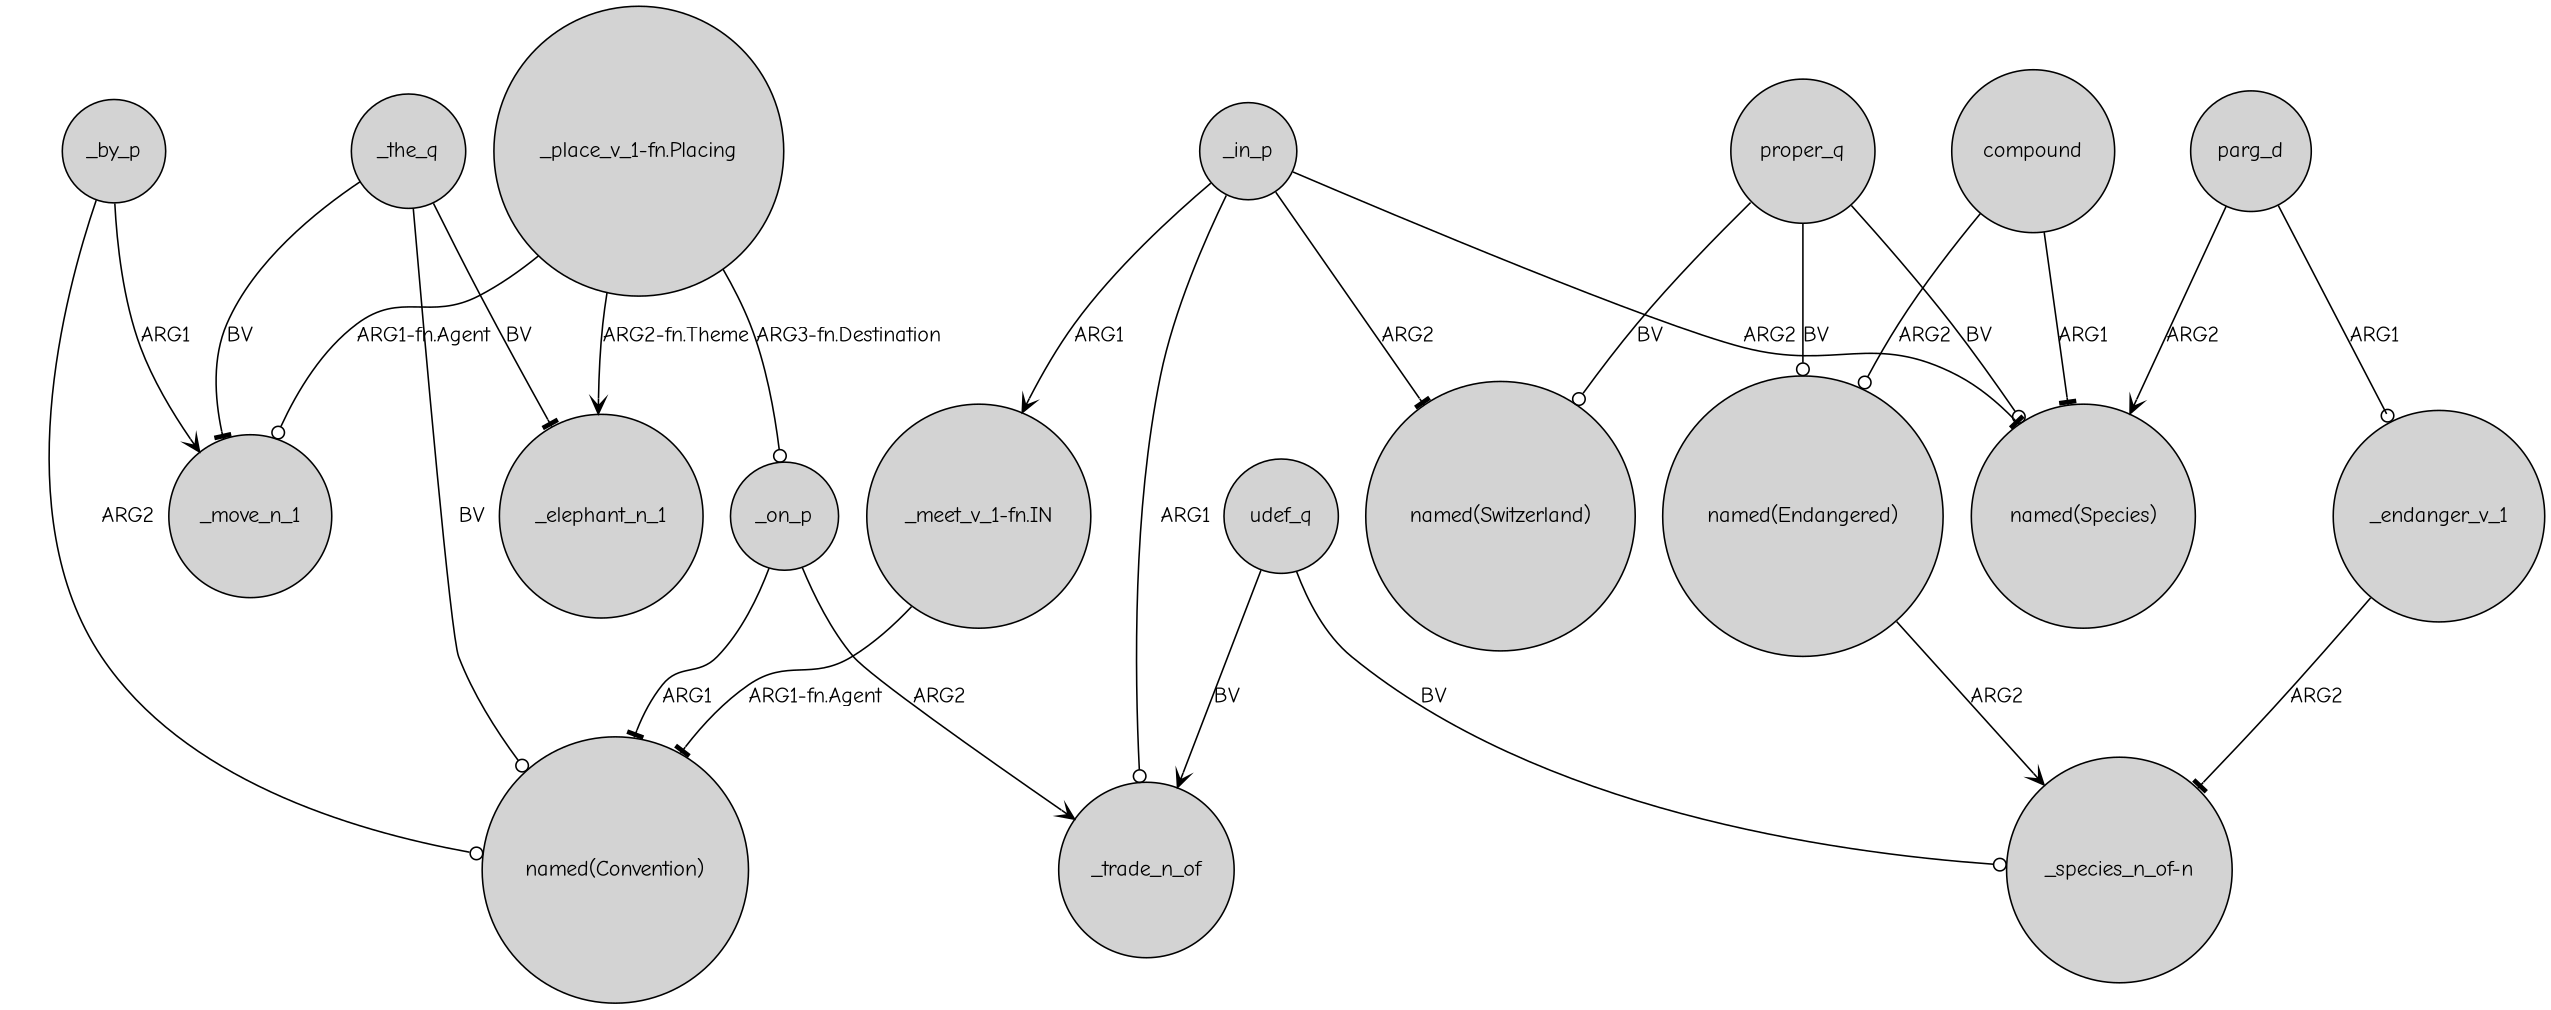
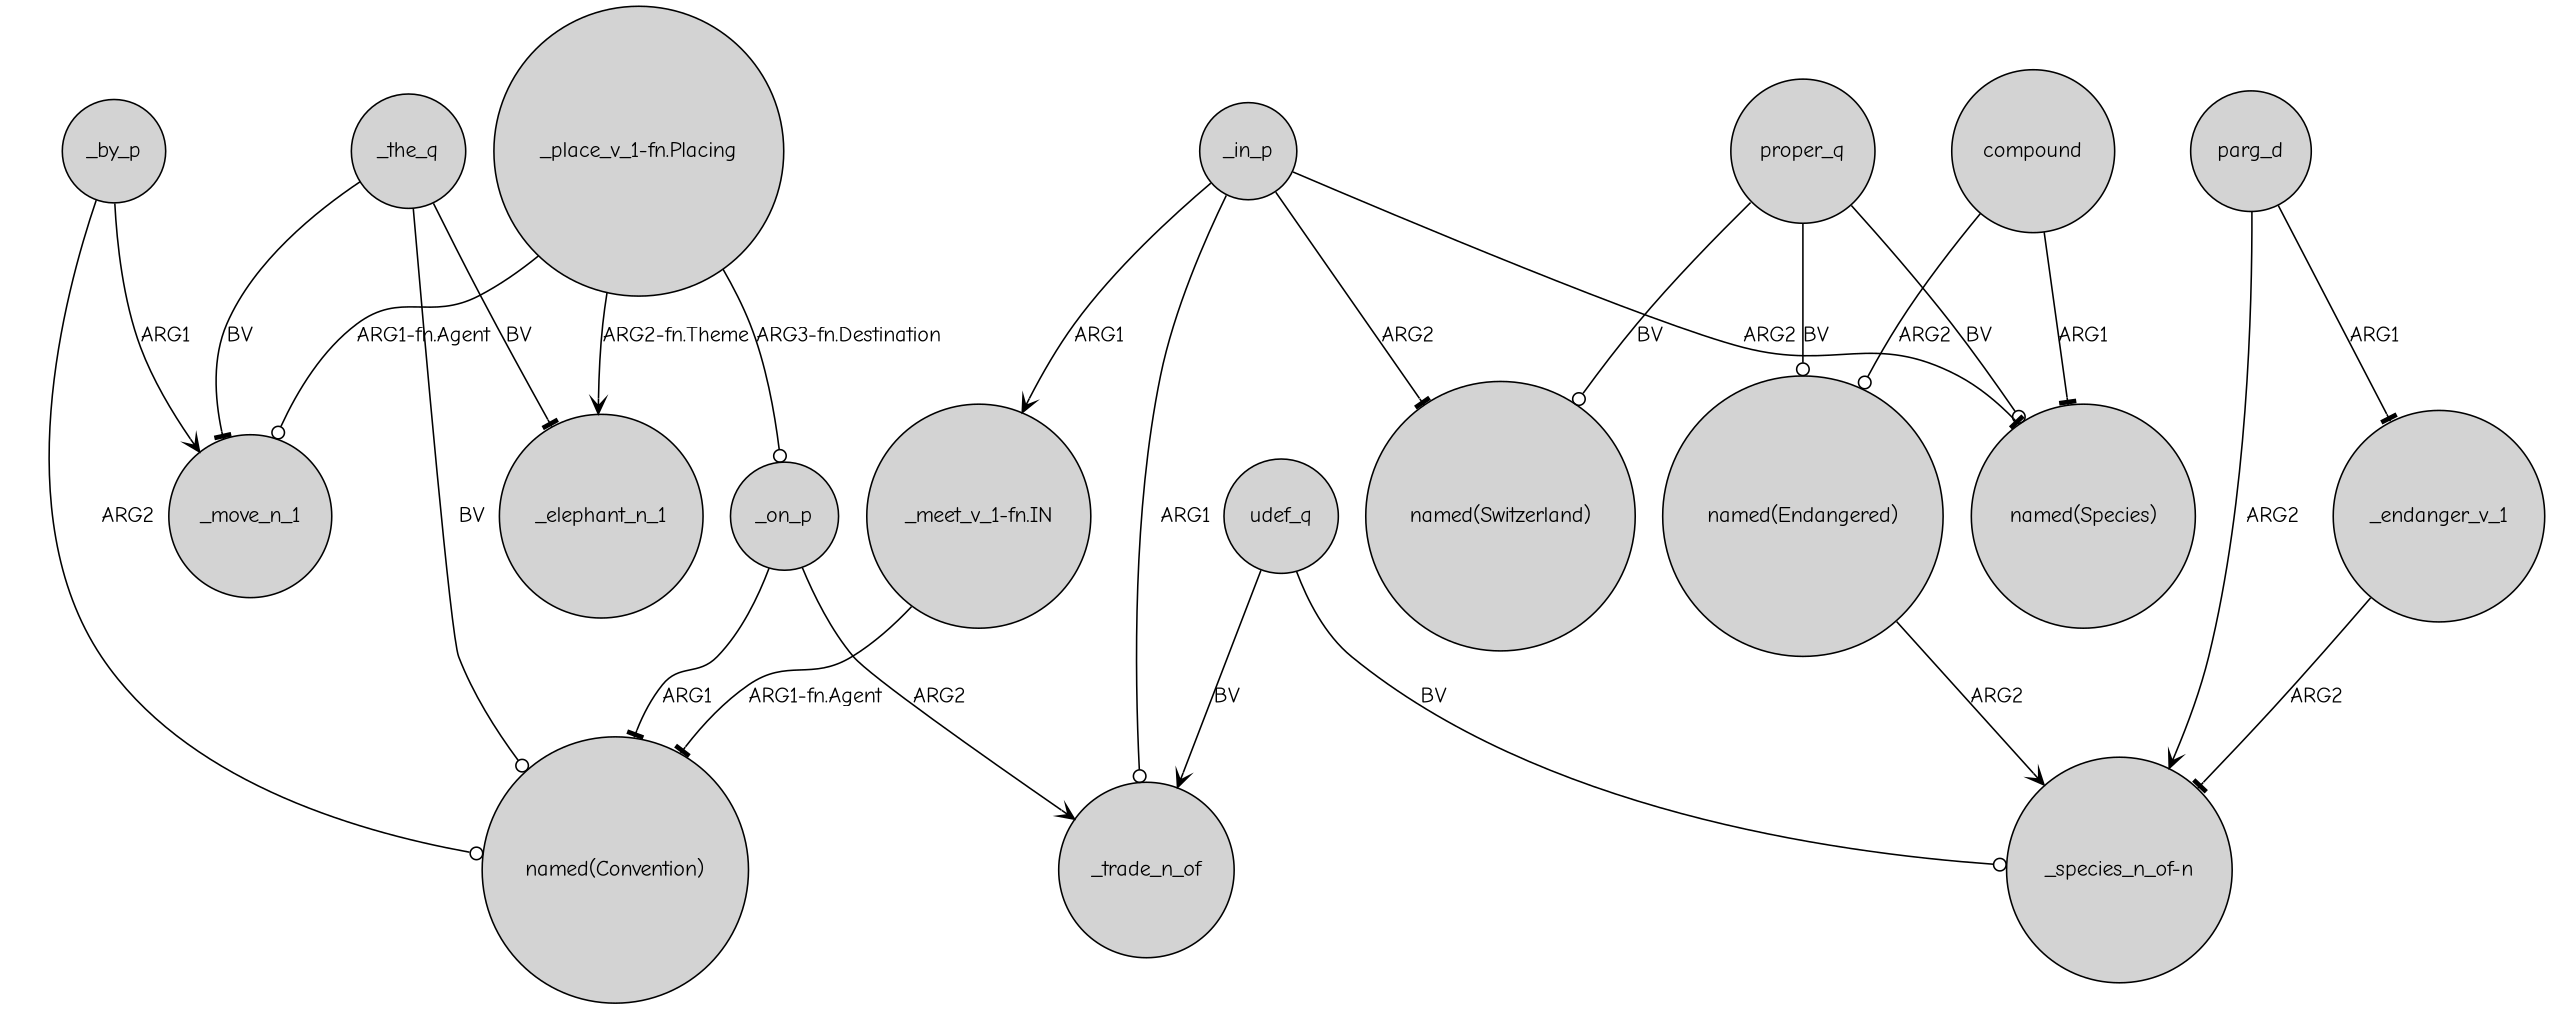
(2181, 303) -> (2238, 487)
(2332, 310) -> (2332, 310)
